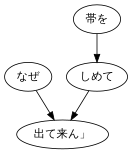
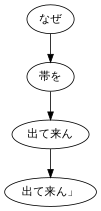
(97, 77) -> (51, 134)
(43, 102) -> (51, 44)
